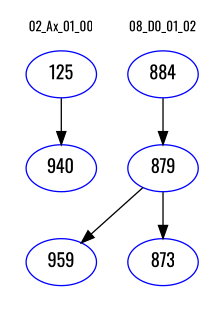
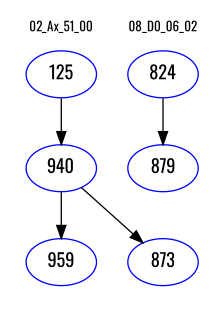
(61, 28) -> (61, 28)
(163, 28) -> (163, 28)
(163, 74) -> (163, 74)
(126, 203) -> (61, 209)
(163, 209) -> (98, 203)
